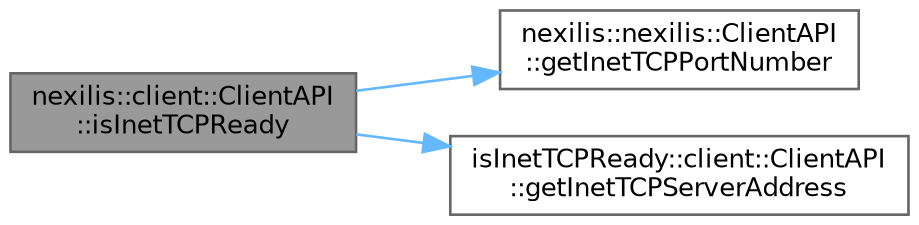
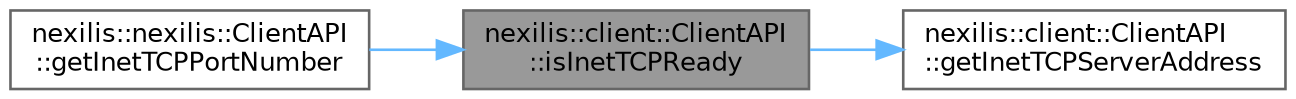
(414, 83) -> (403, 50)
(679, 175) -> (1094, 50)
